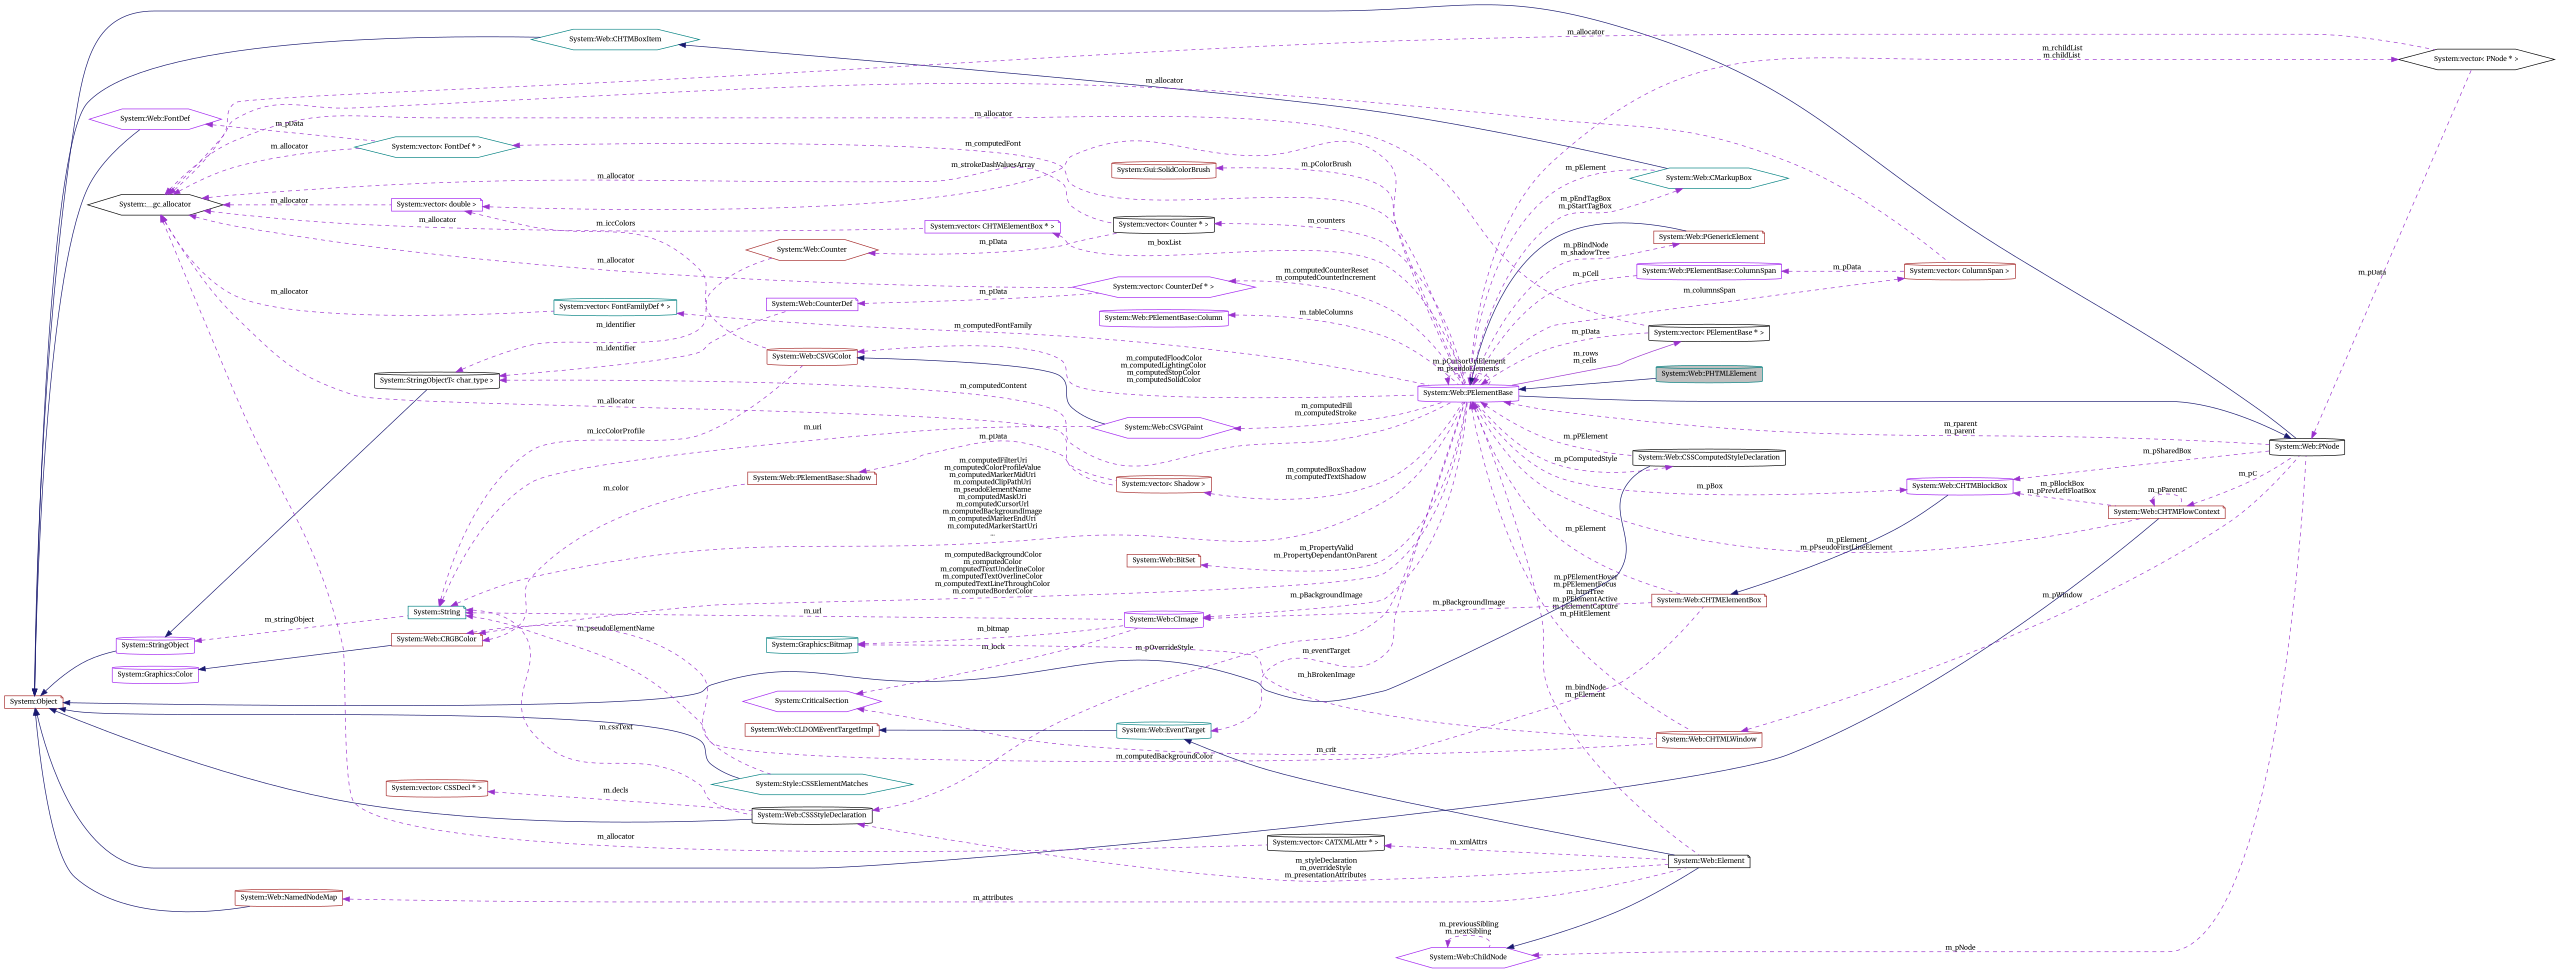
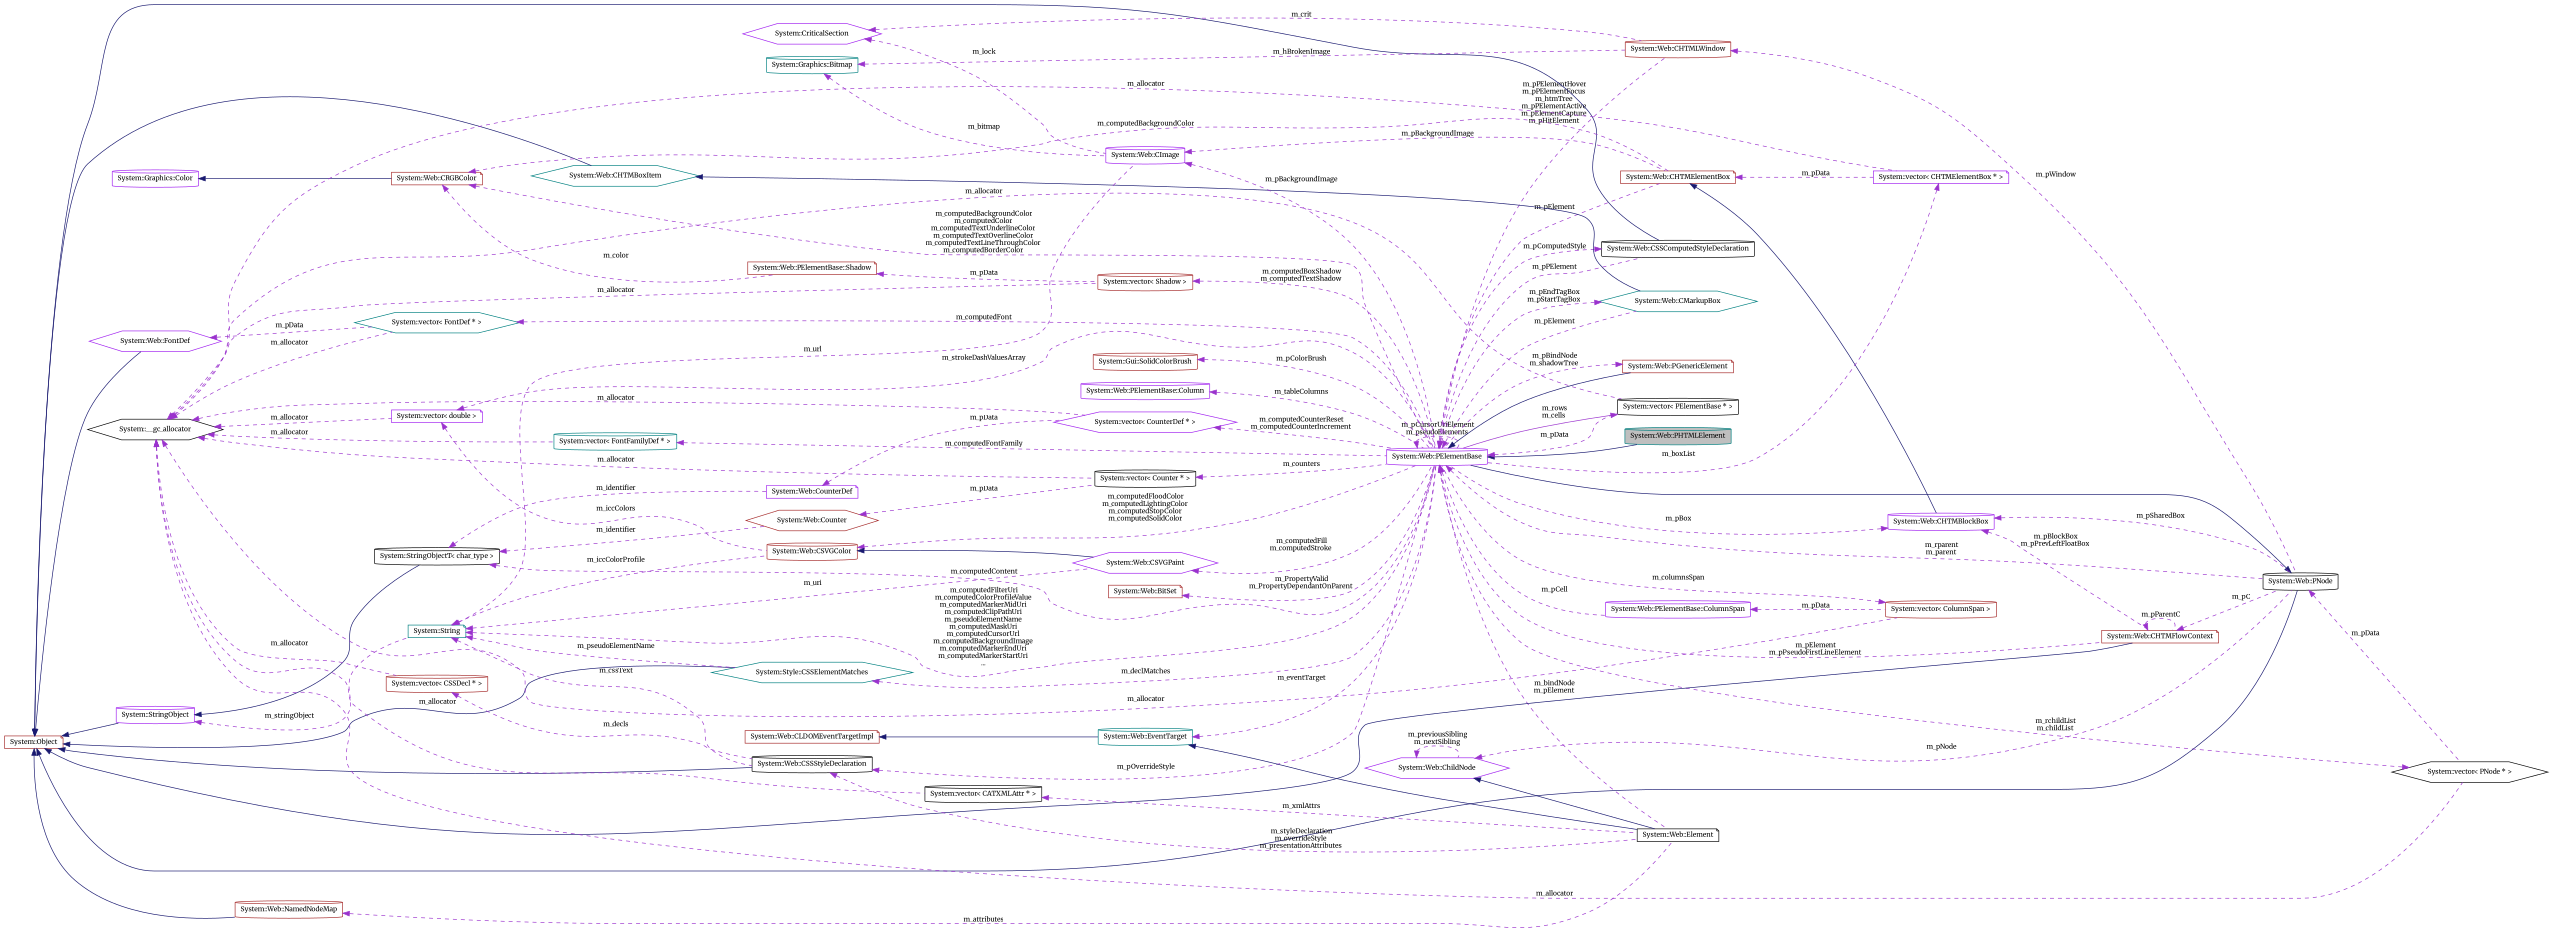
none -> (1808, 177)
none -> (215, 627)
none -> (1223, 676)
